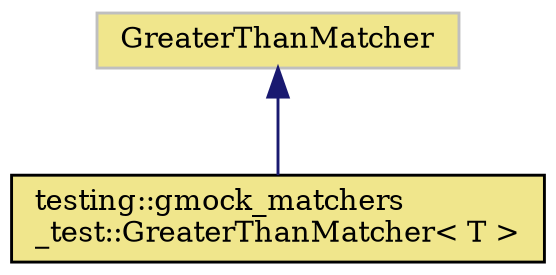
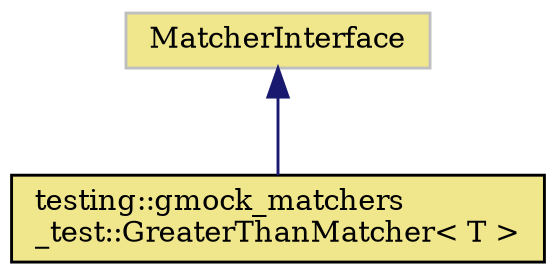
(278, 41) -> (278, 41)
